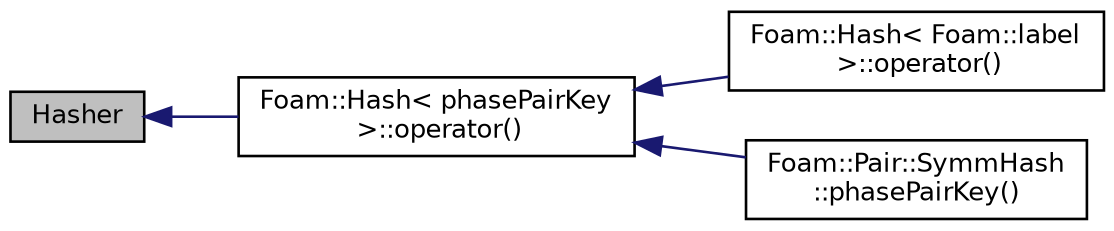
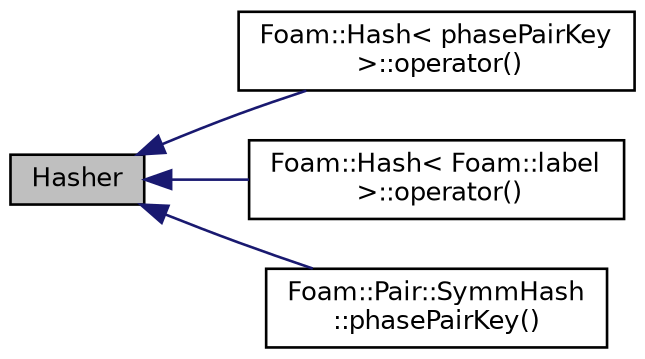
(695, 81) -> (210, 180)
(703, 152) -> (239, 243)
